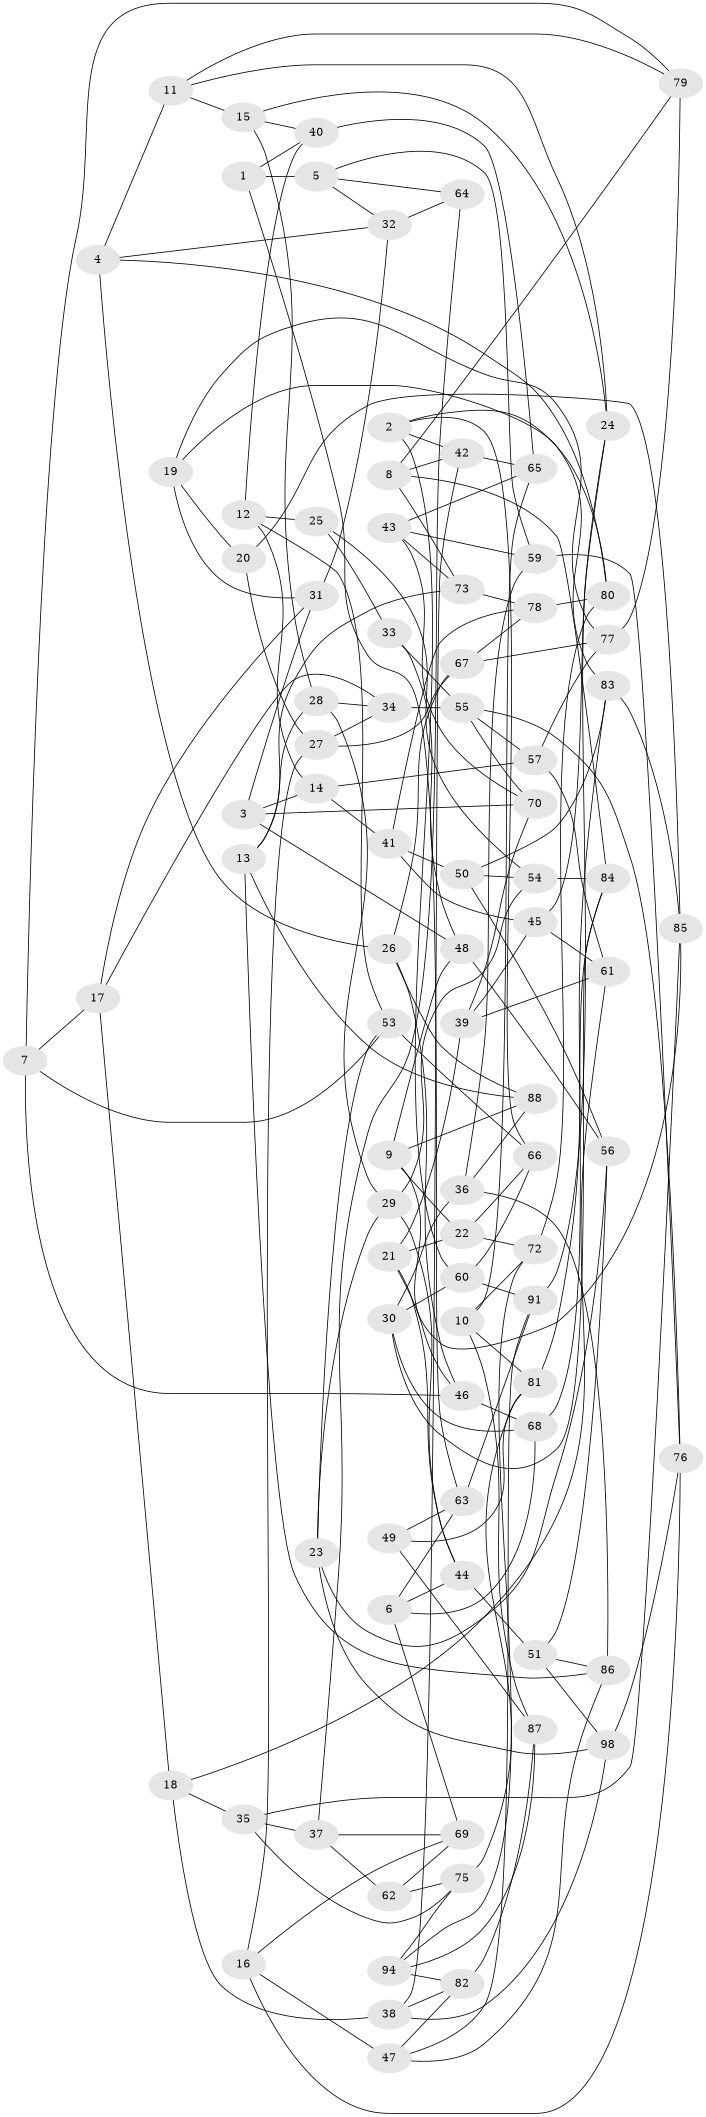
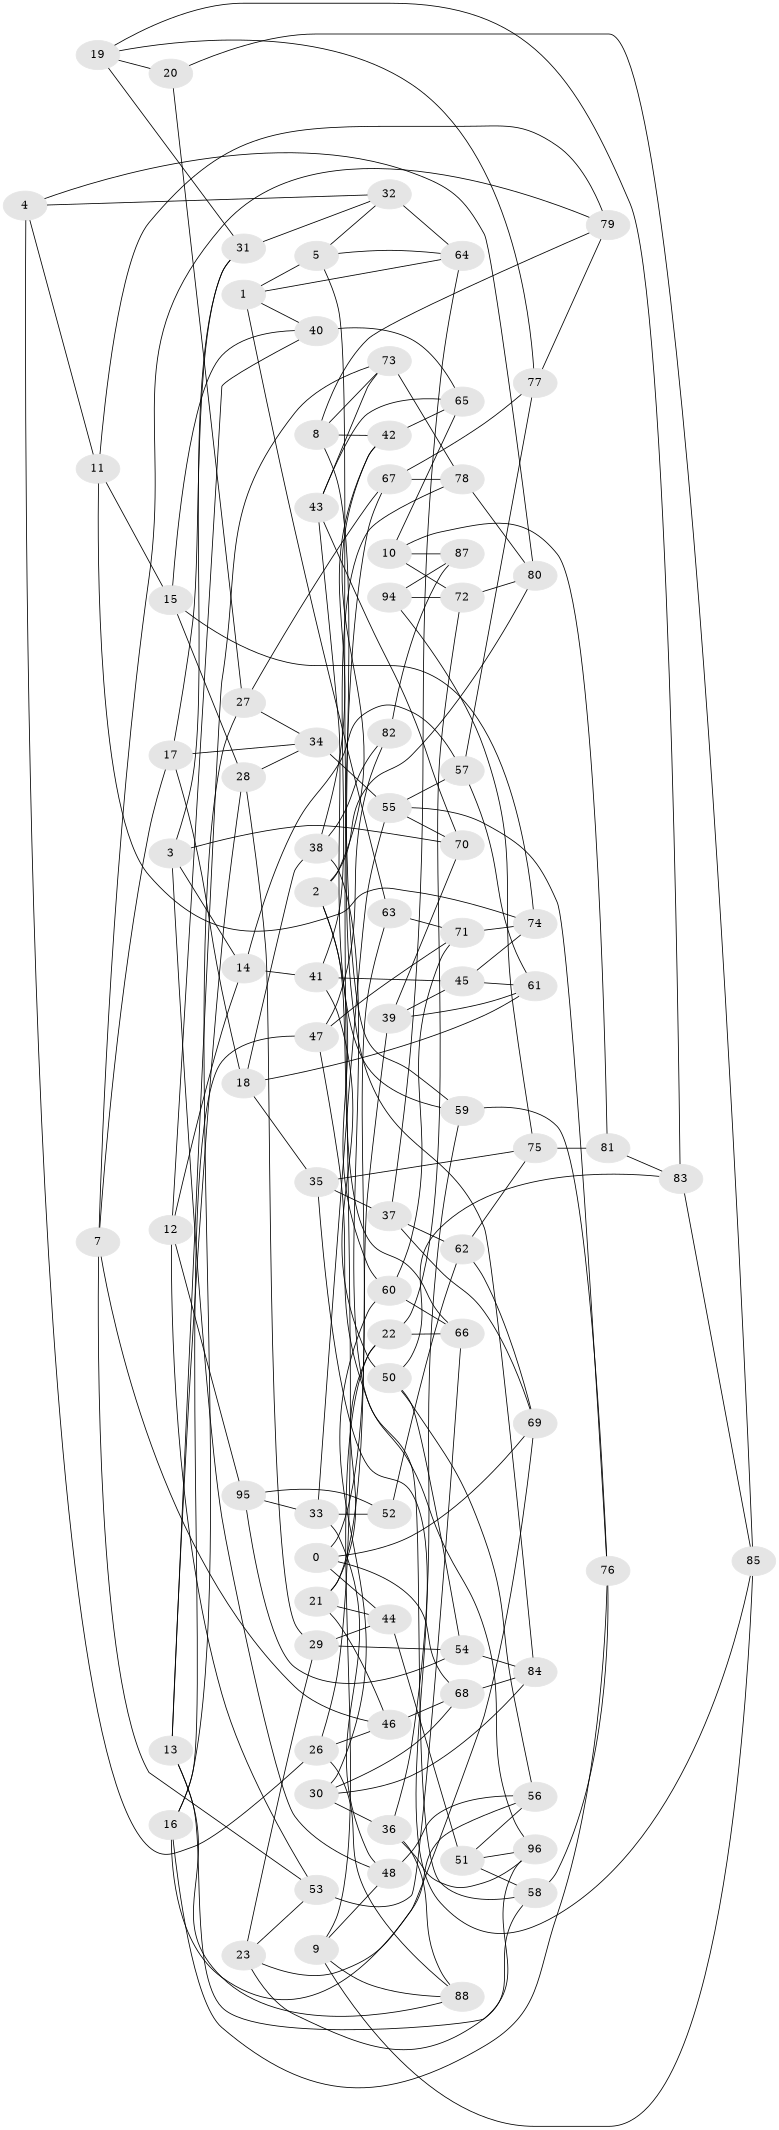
none -> (353, 275)
(608, 426) -> (535, 924)
(317, 521) -> (244, 1496)
(535, 1300) -> (462, 933)
none -> (389, 1514)
(389, 1538) -> none
(389, 1610) -> (317, 1558)
(608, 1670) -> (535, 1849)
(608, 1745) -> (535, 1893)
(426, 1977) -> none
